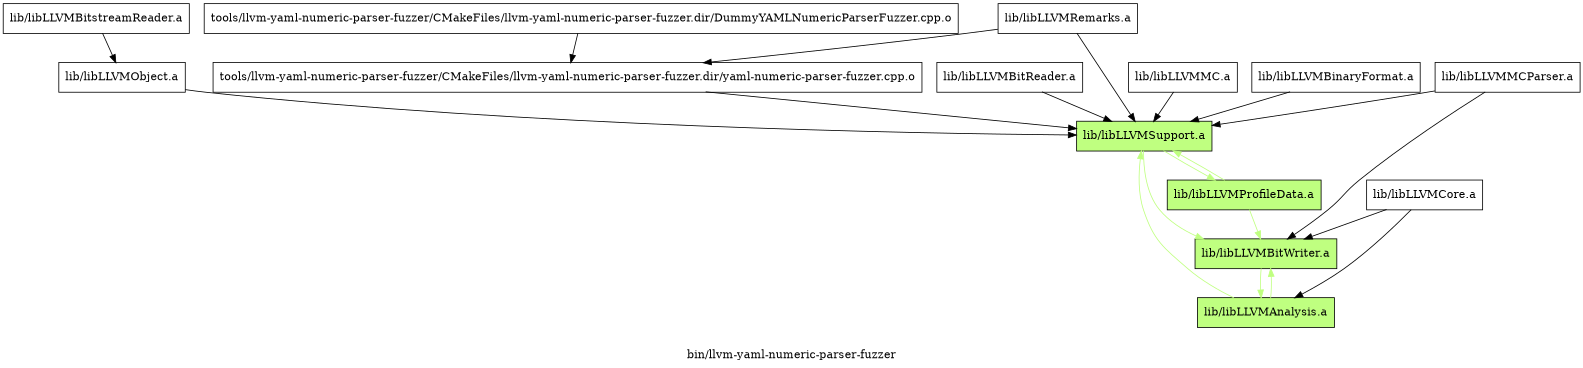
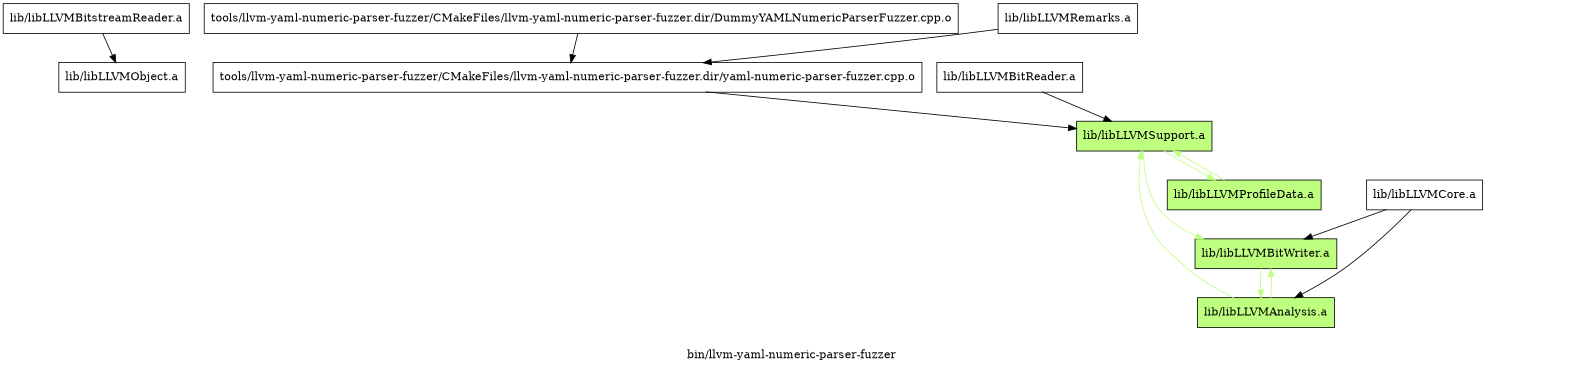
(1104, 74) -> none
(1183, 77) -> none
(1336, 77) -> none
(1508, 77) -> none
(626, 123) -> none
(1254, 221) -> none
